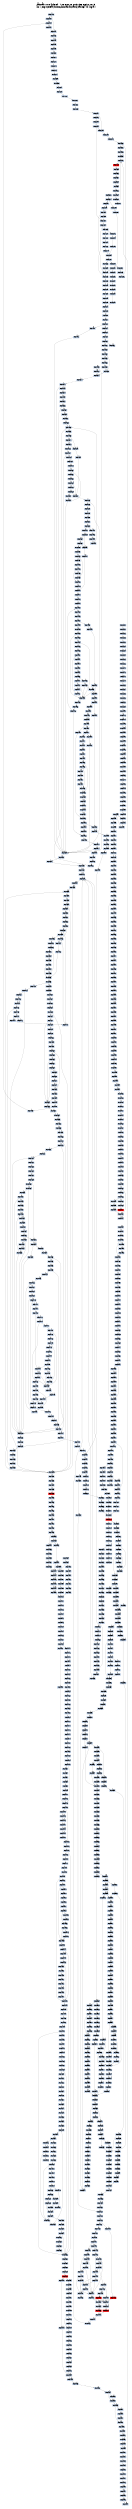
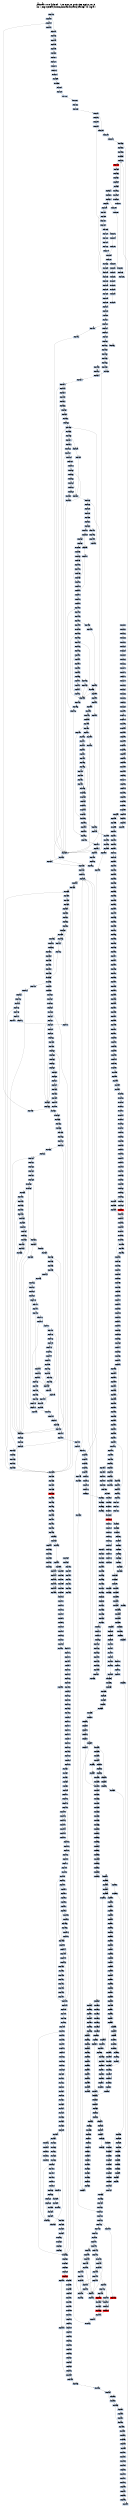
none -> (109, 191)
none -> (121, 1223)
